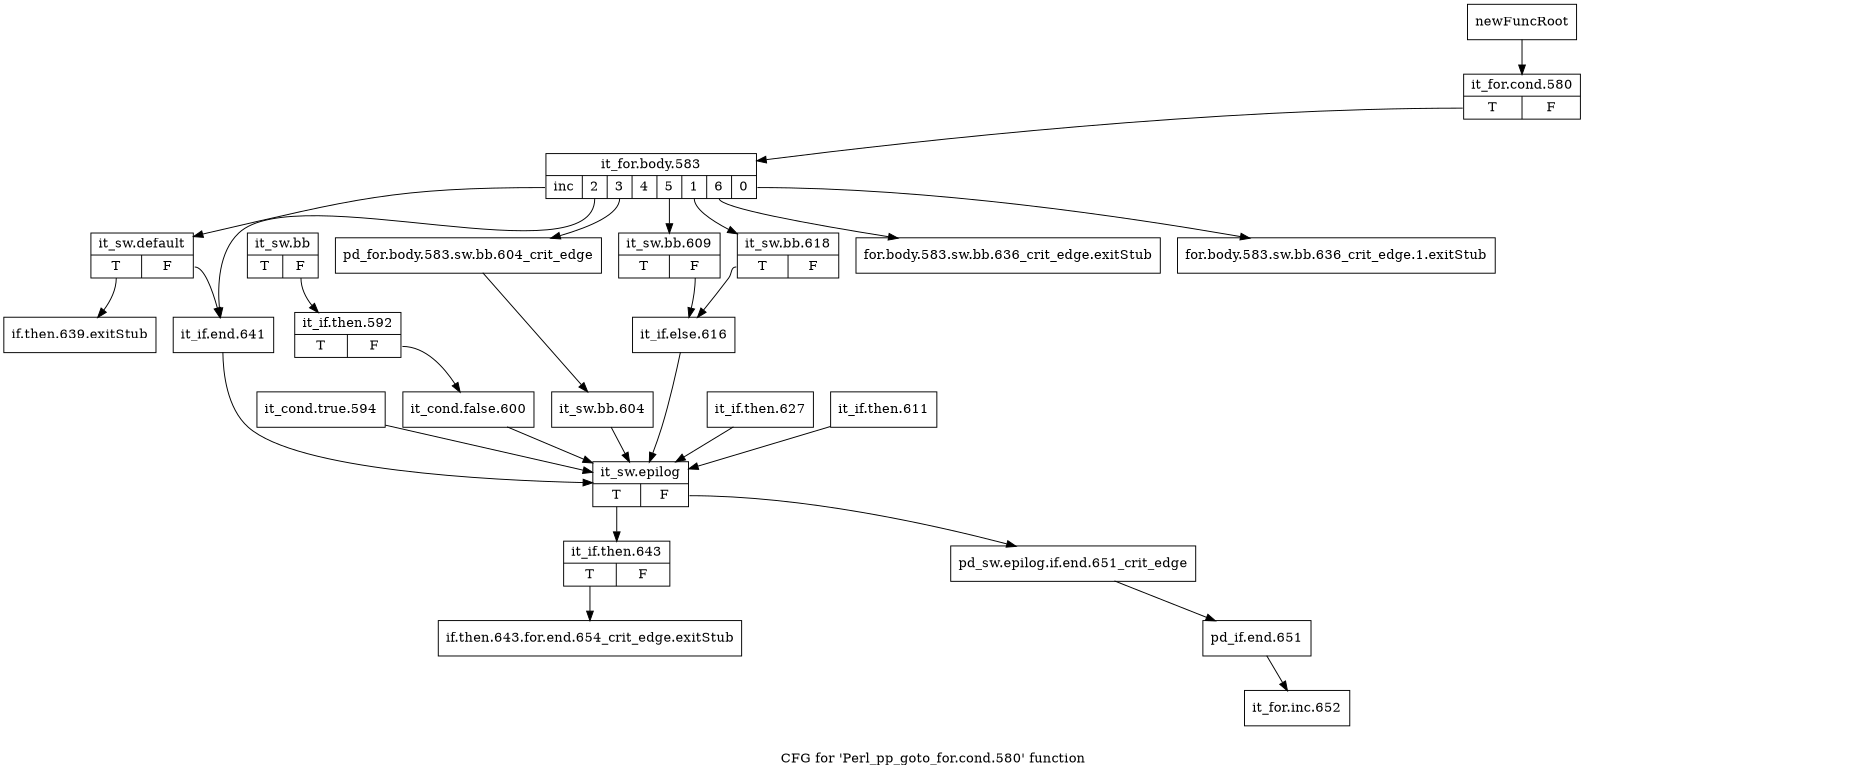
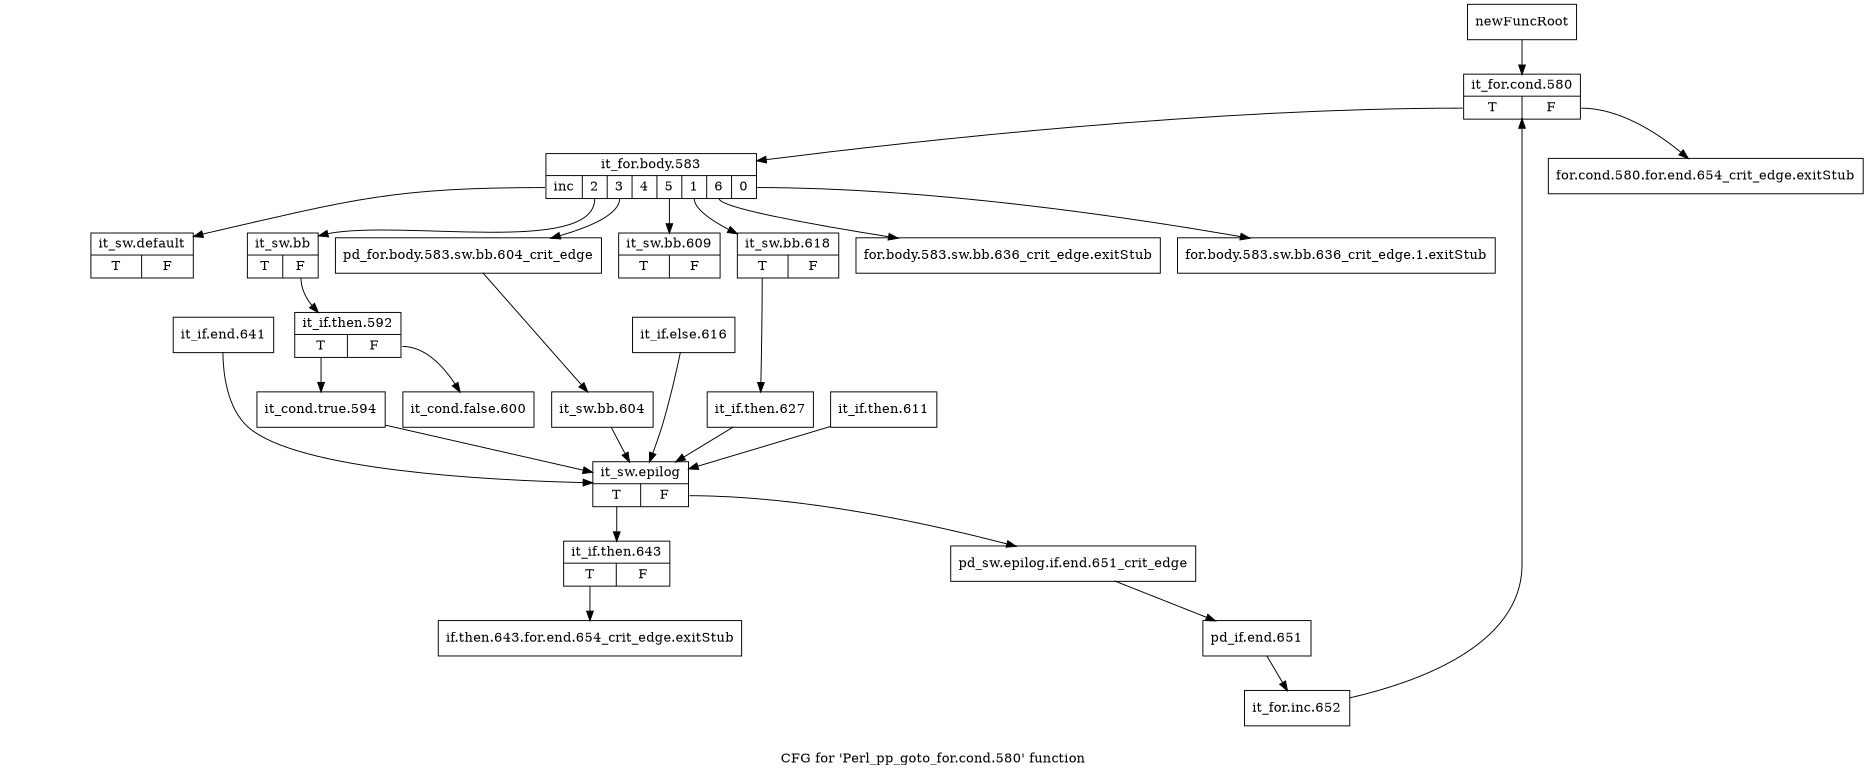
none -> (1706, 176)
(382, 220) -> (468, 232)
(210, 285) -> none
(721, 288) -> (762, 330)
(694, 293) -> none
(80, 335) -> none
none -> (321, 370)
(545, 443) -> none
none -> (1522, 464)
